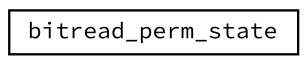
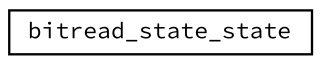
(154, 32) -> (161, 32)
